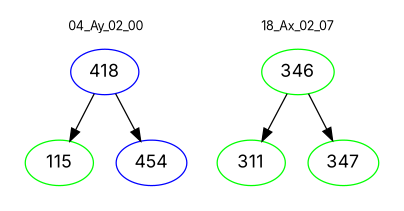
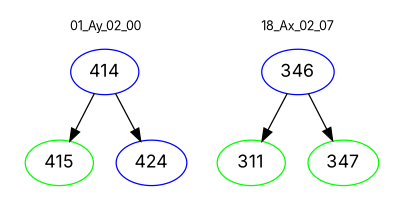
(106, 27) -> (106, 27)
(105, 72) -> (105, 72)
(298, 72) -> (298, 72)
(59, 163) -> (59, 163)
(152, 163) -> (152, 163)
